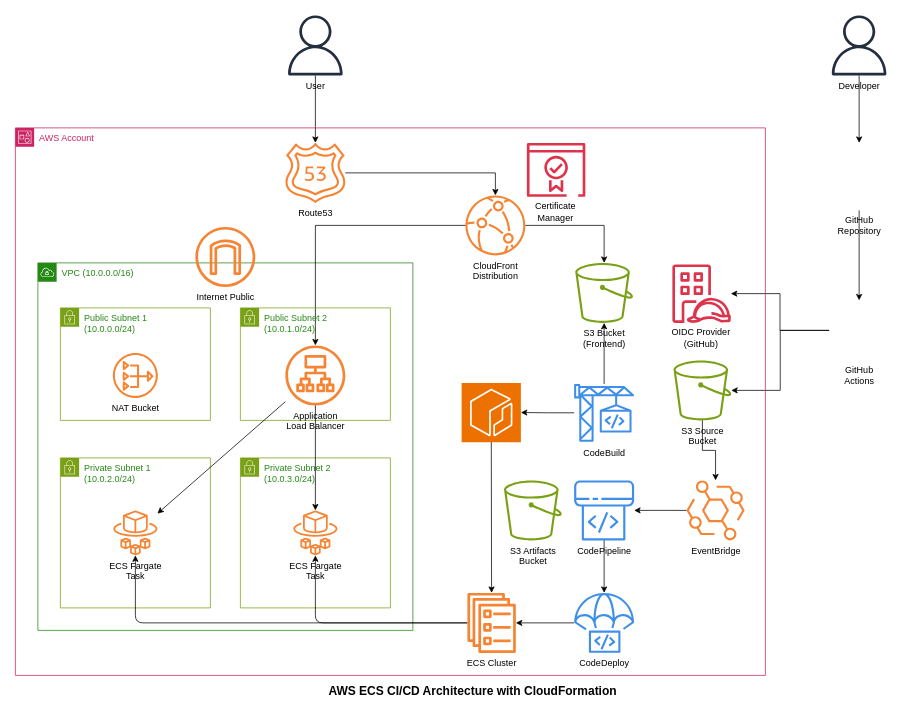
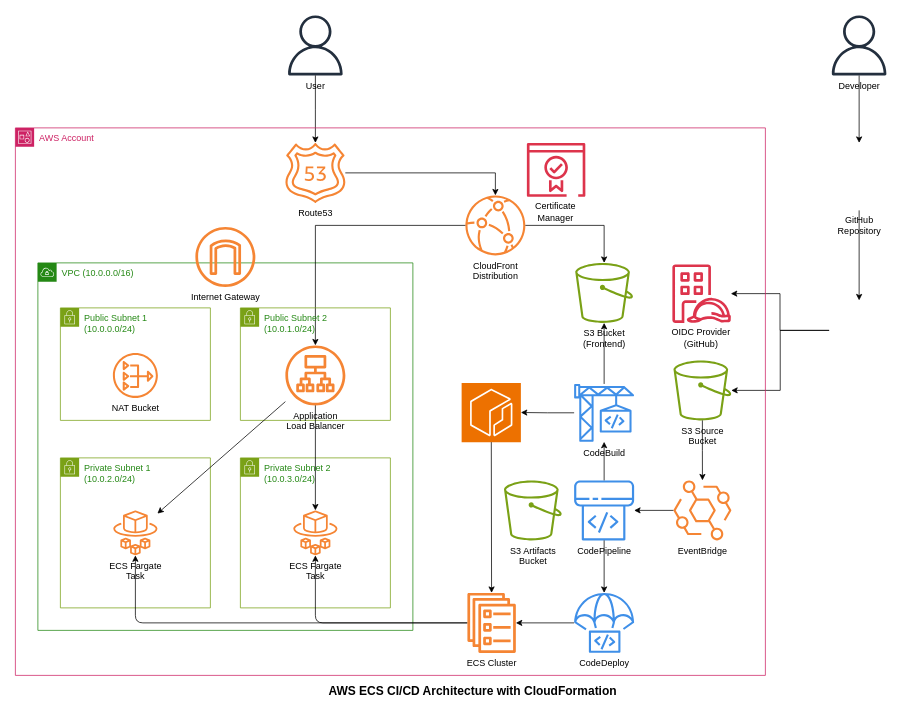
(226, 298) -> (226, 298)
(859, 375) -> none
none -> (604, 448)
(716, 510) -> (702, 510)
